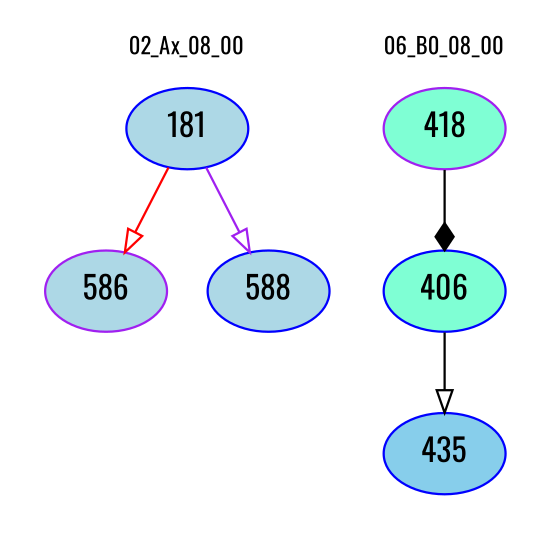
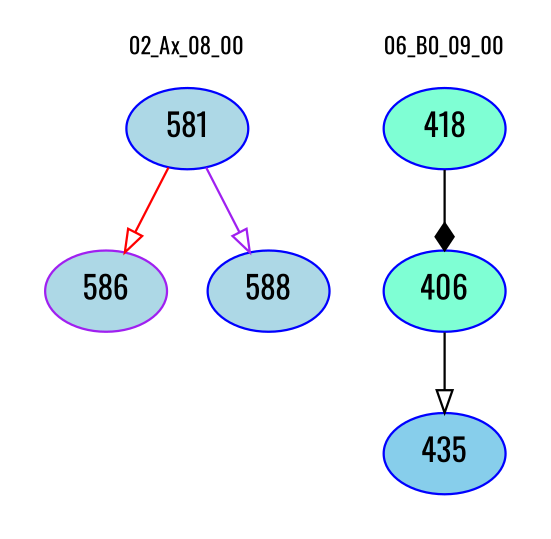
(445, 49) -> (445, 49)
(187, 129) -> (187, 129)
(445, 129) -> (445, 129)
